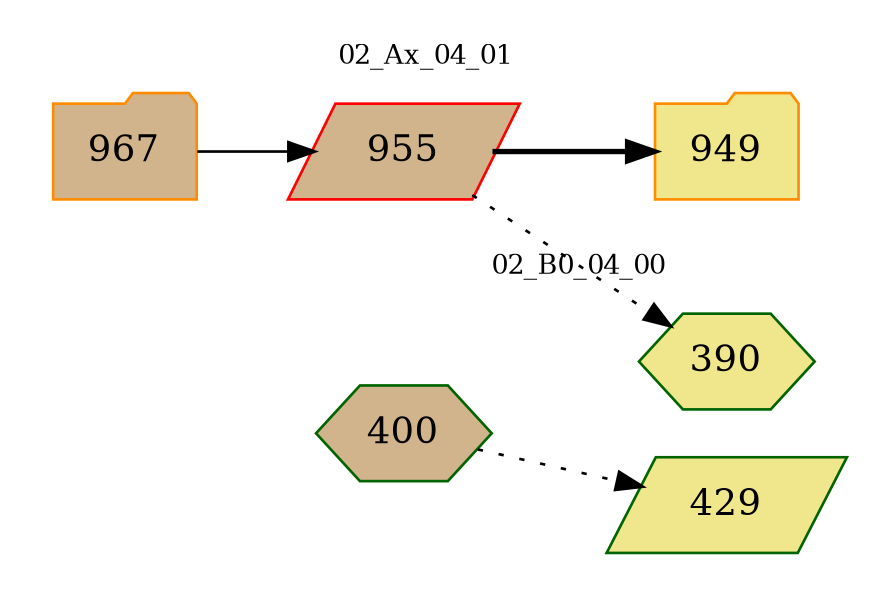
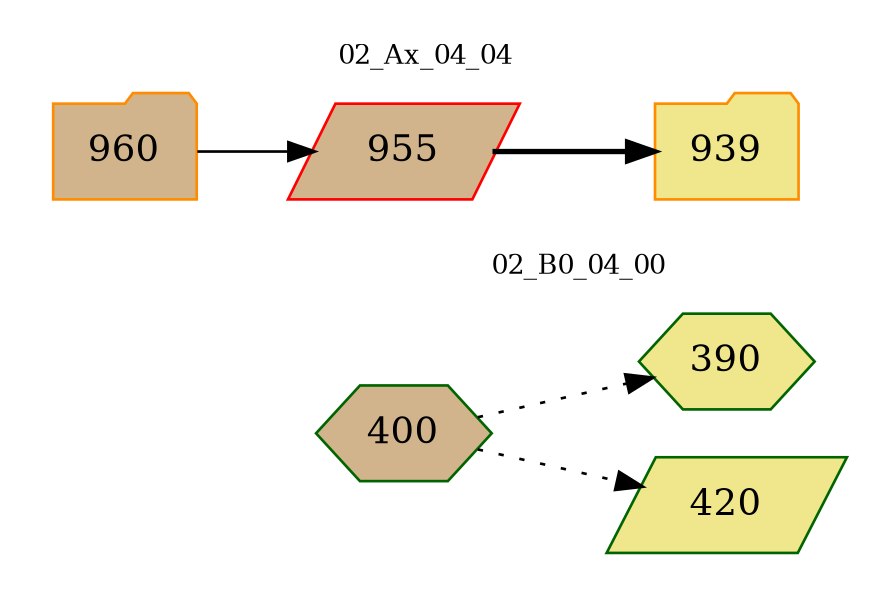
(426, 57) -> (426, 57)
(125, 152) -> (125, 152)
(727, 152) -> (727, 152)
(569, 259) -> (552, 400)
(727, 505) -> (727, 505)
